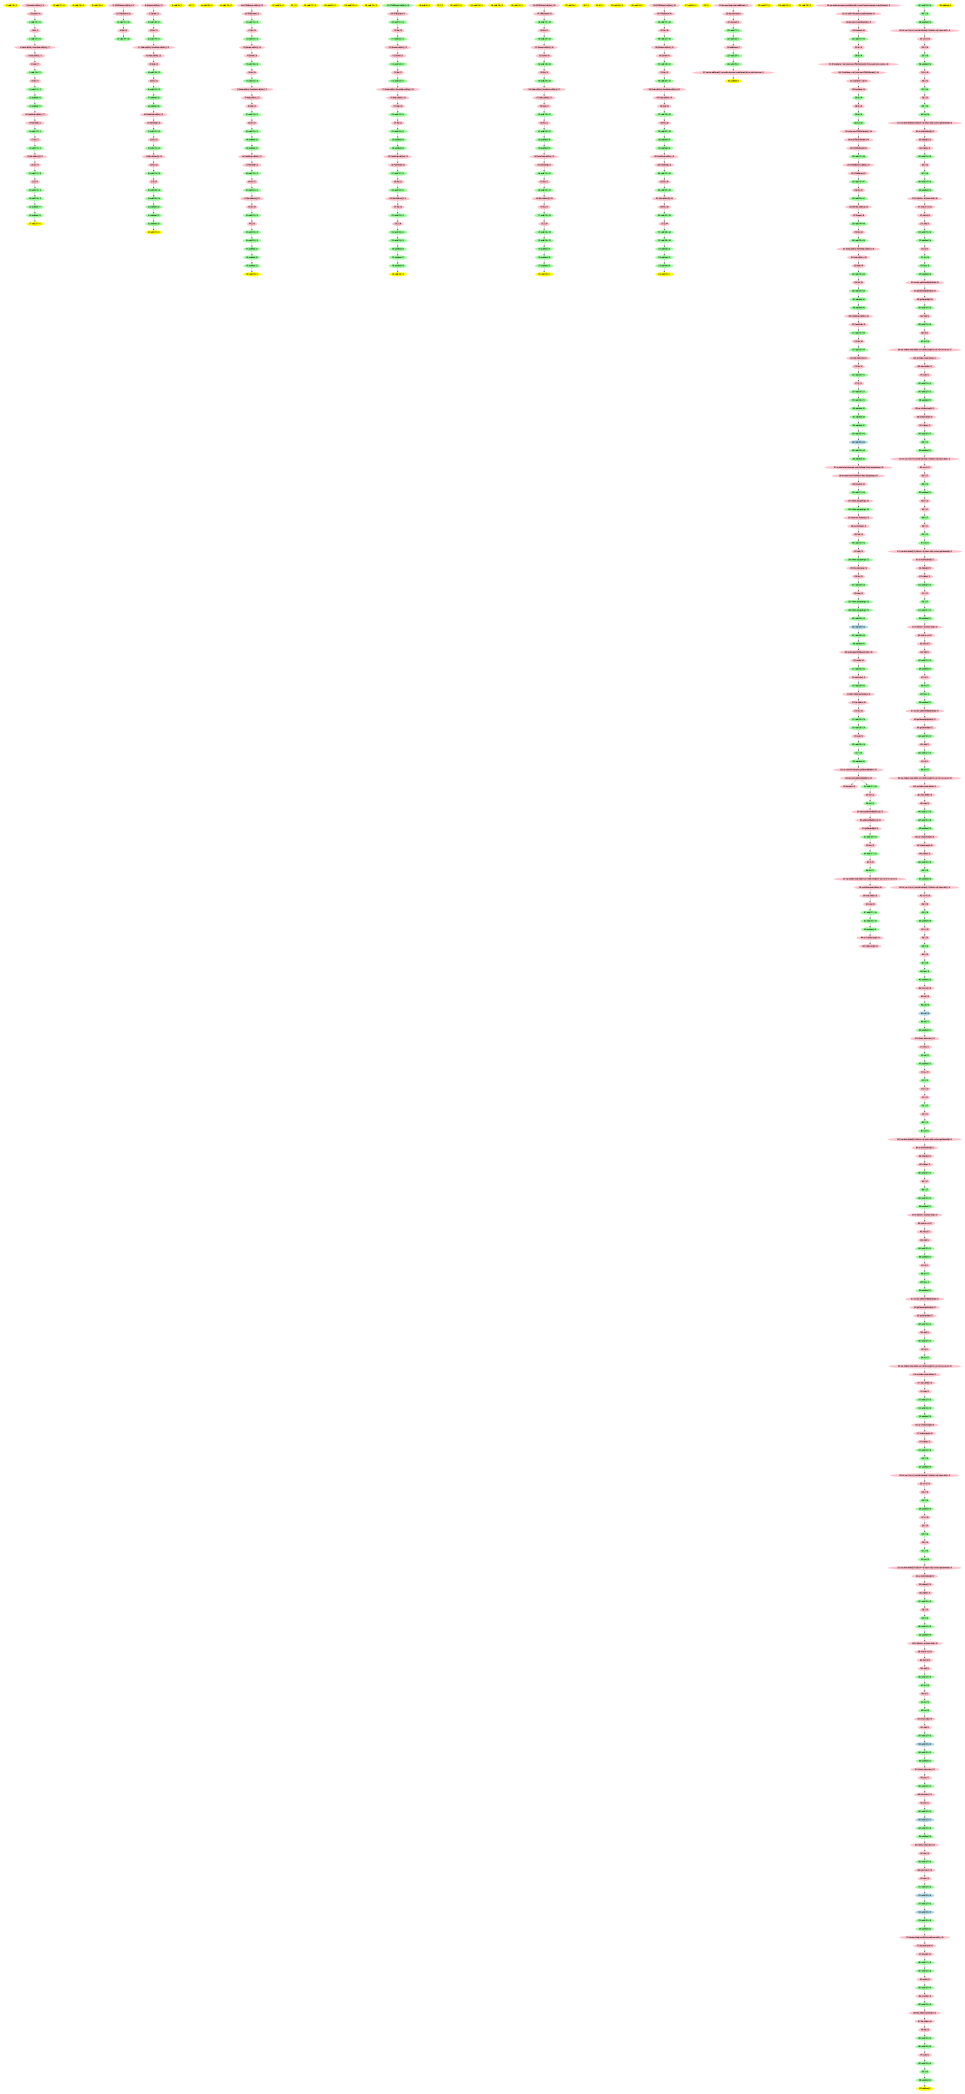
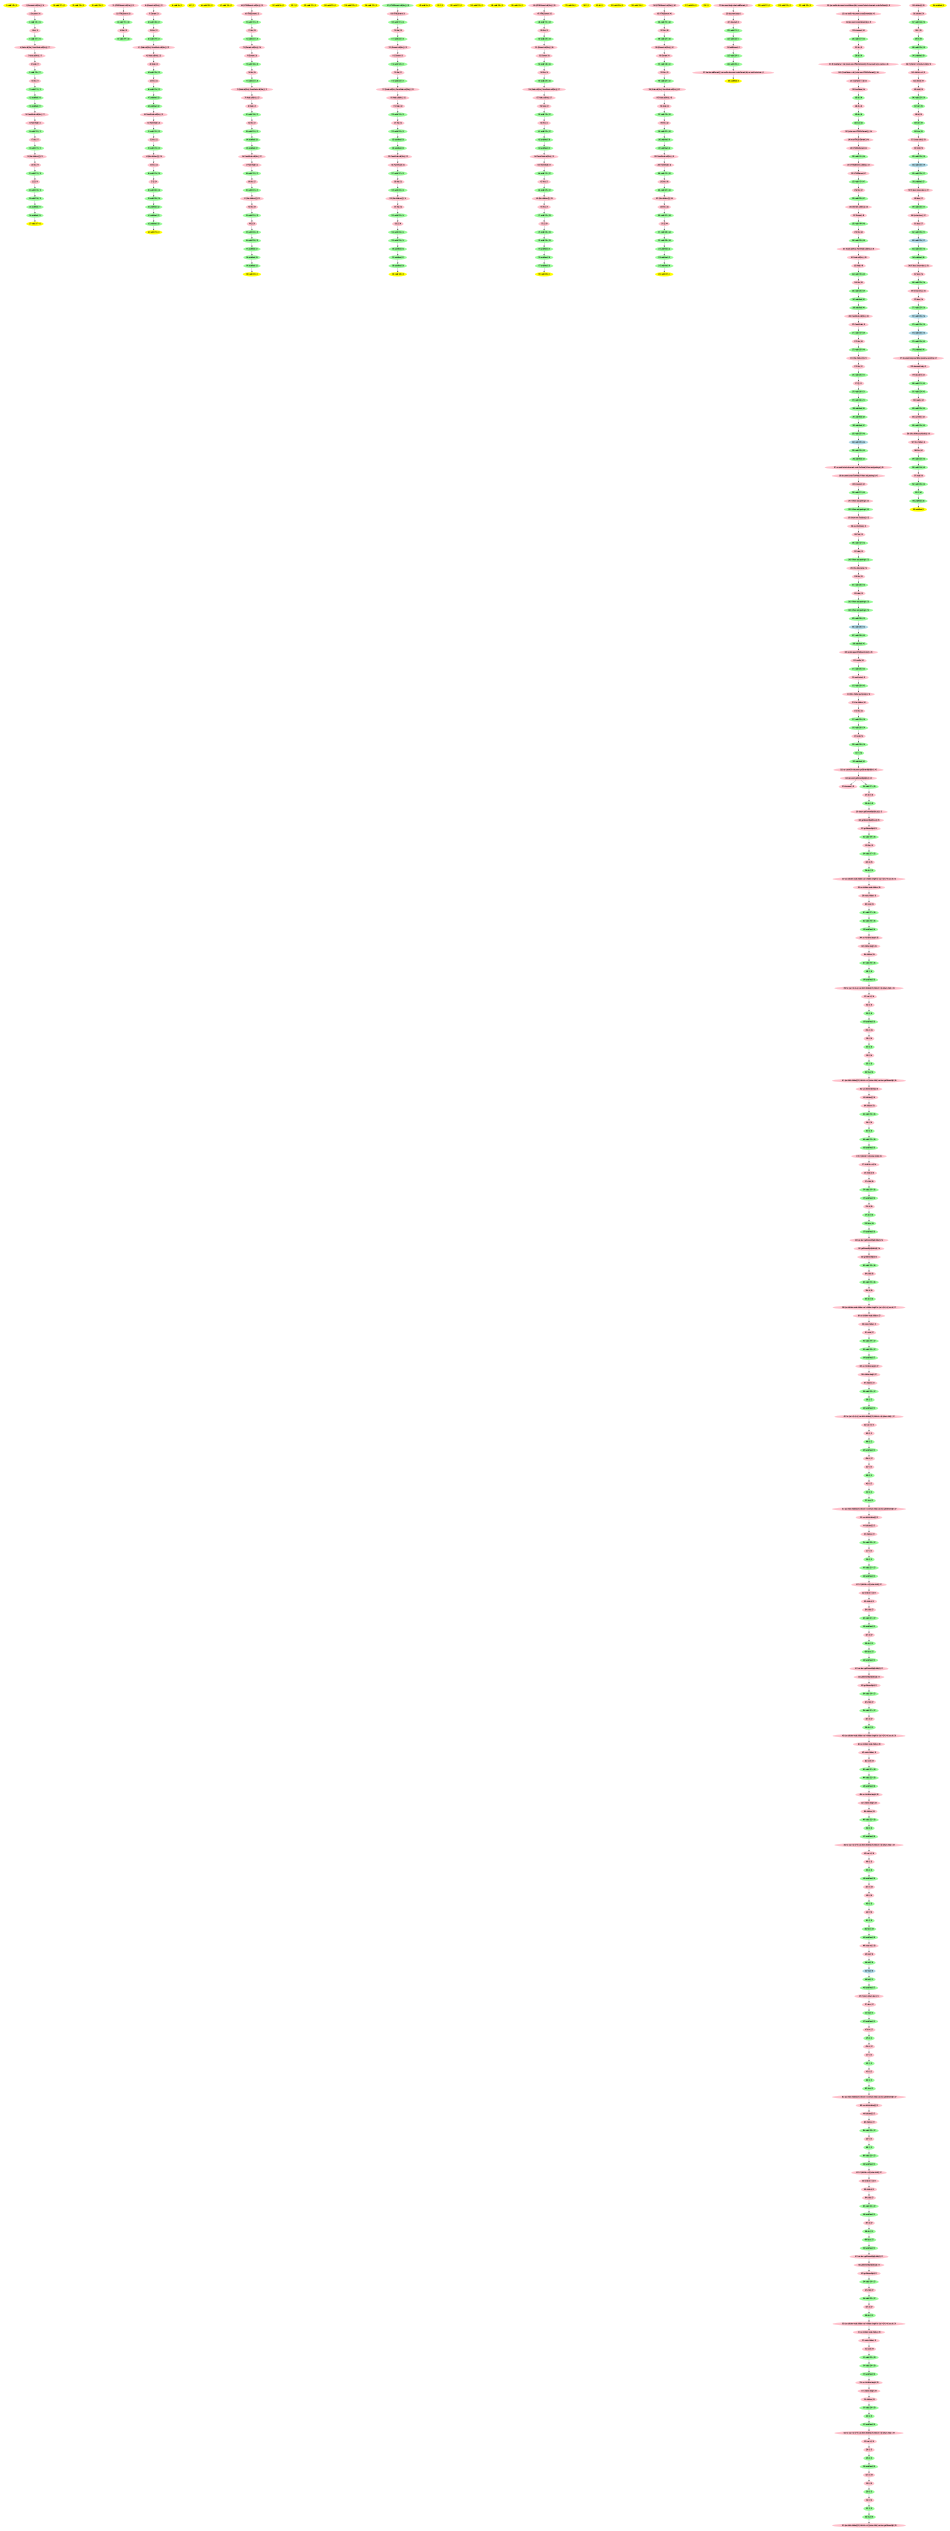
none -> (869, 955)
(925, 1576) -> none
